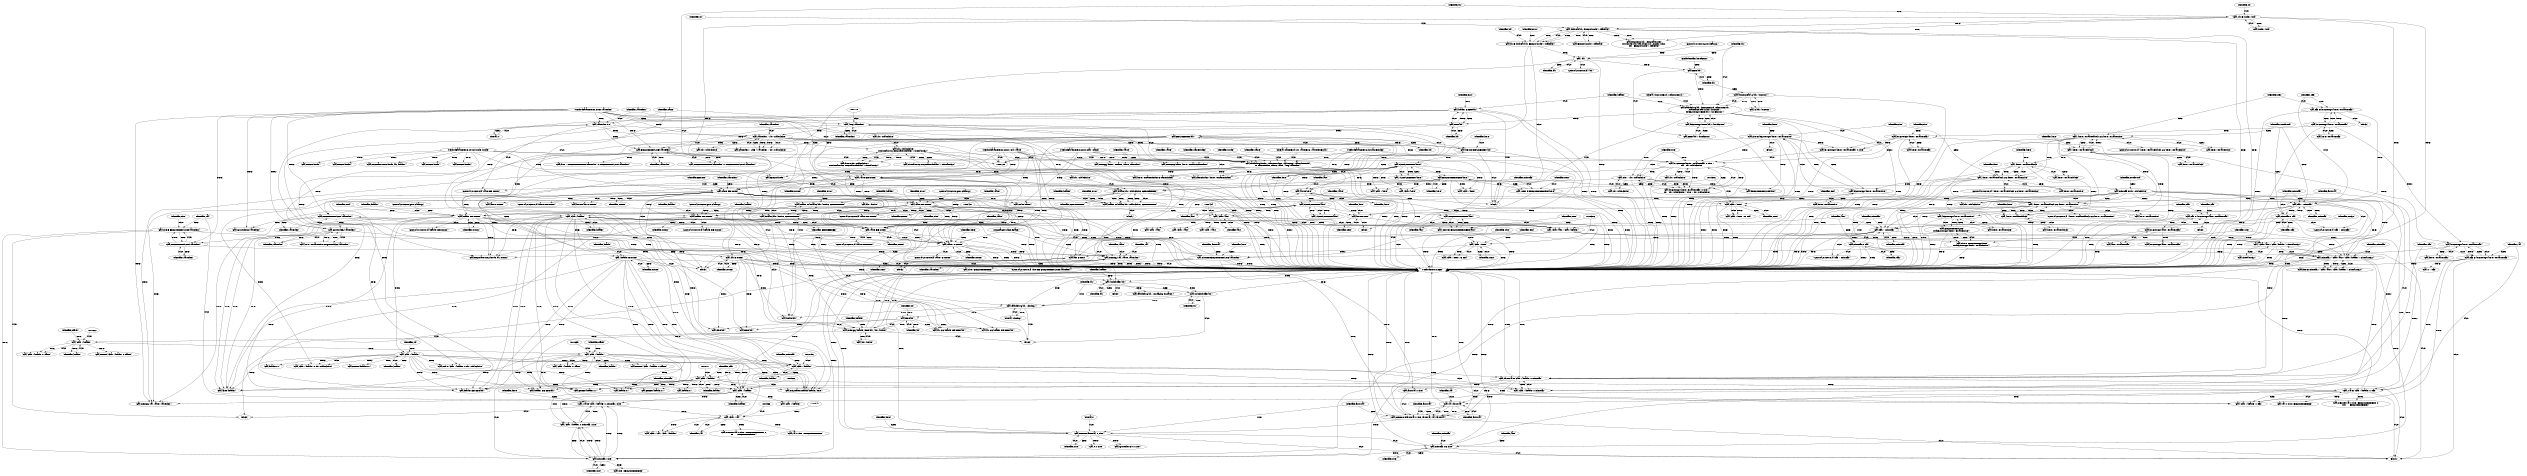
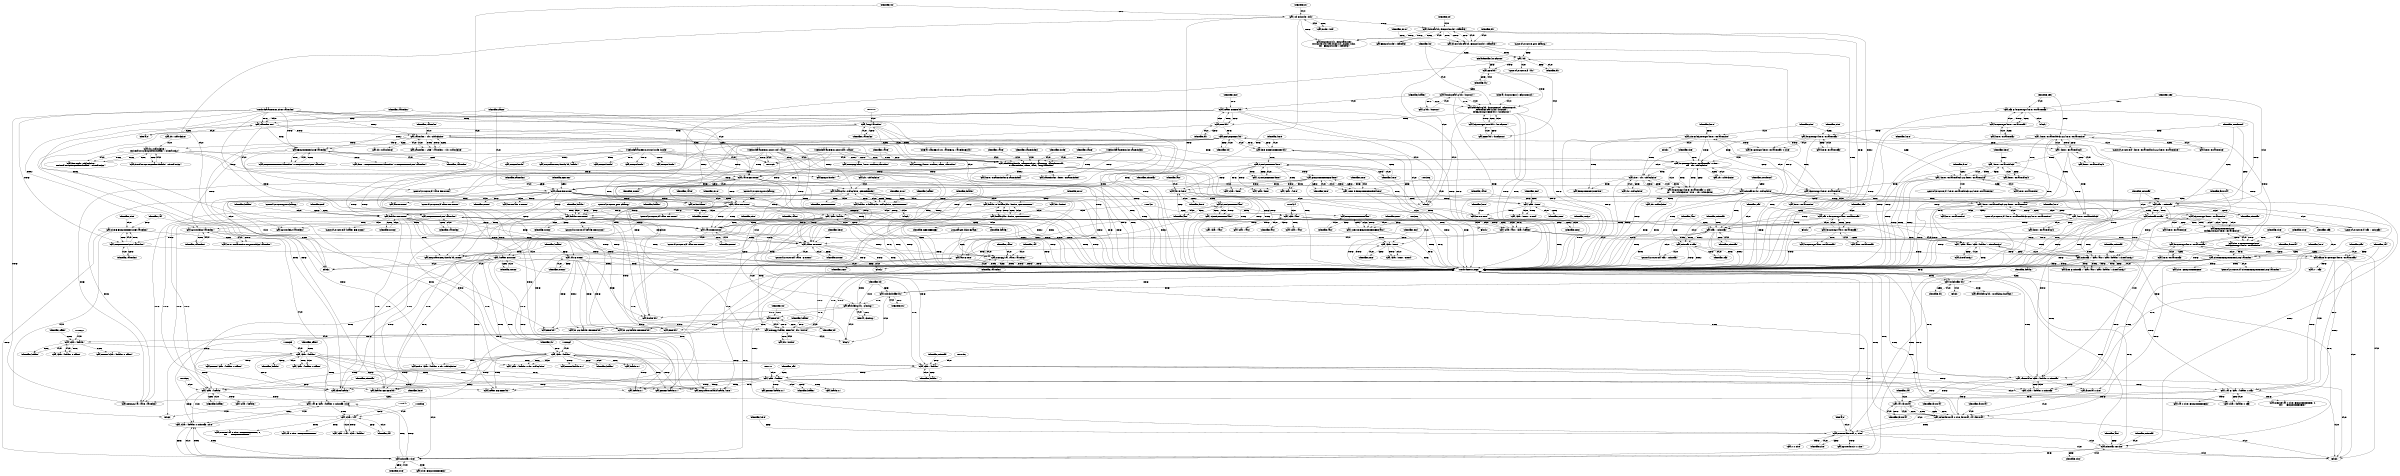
(1761, 101) -> (1447, 101)
none -> (567, 342)
(1418, 417) -> (1959, 417)
